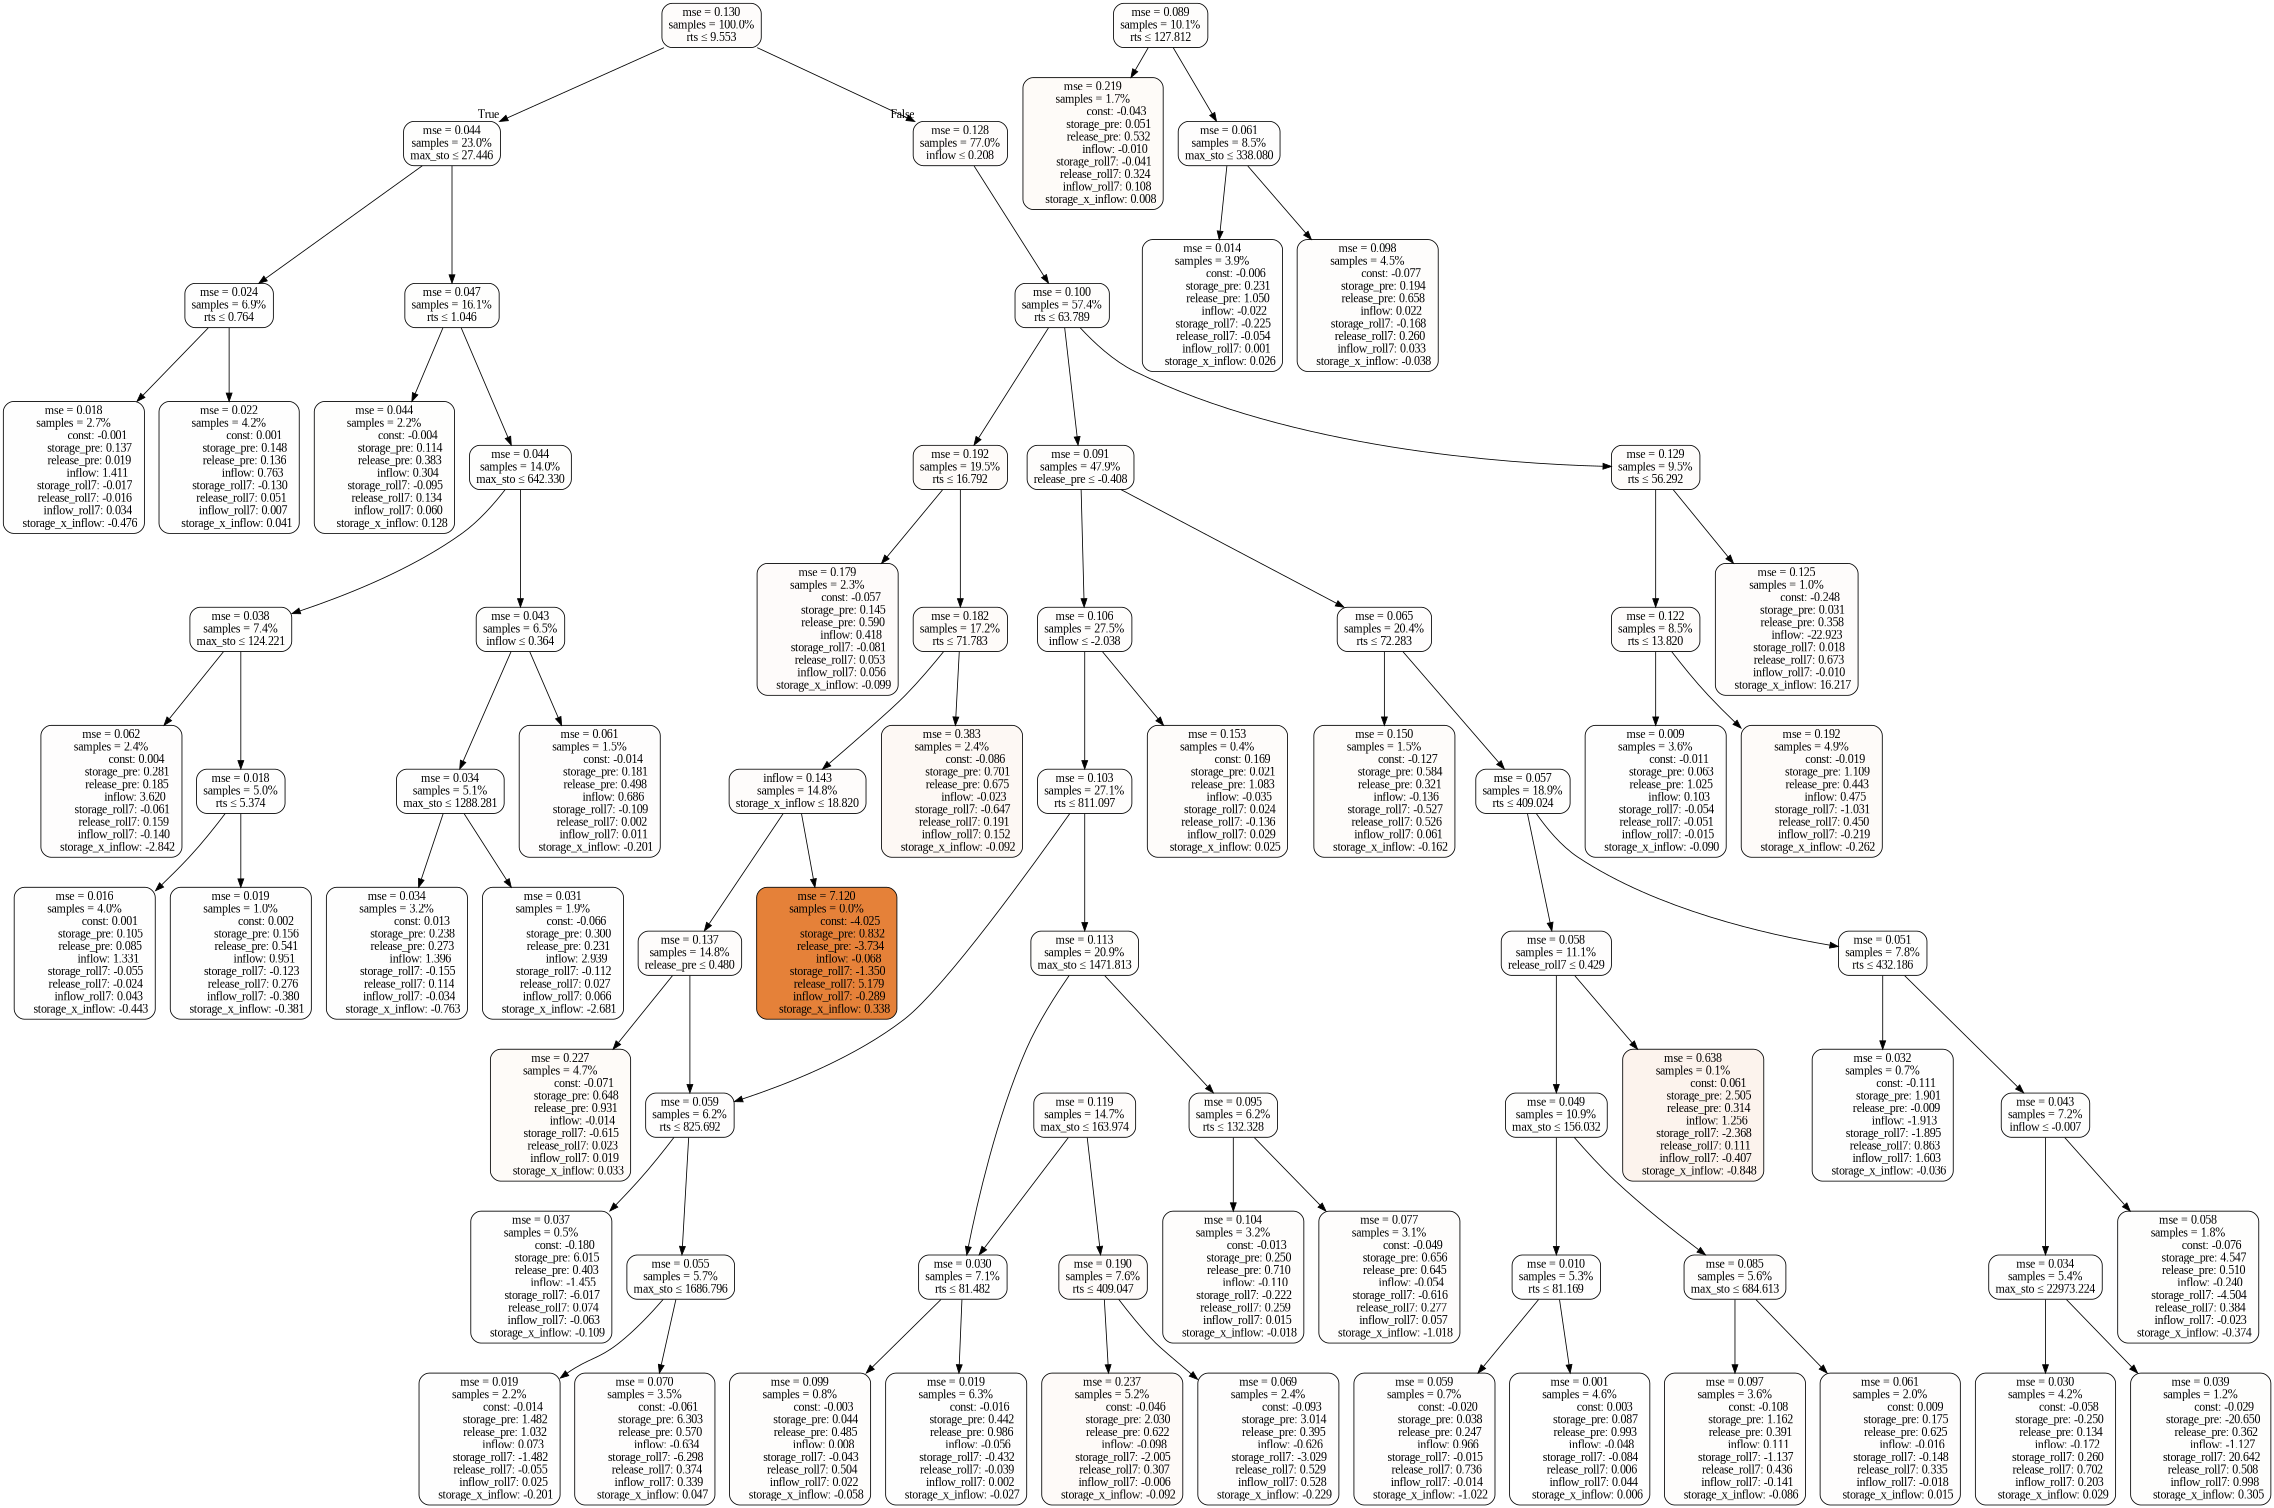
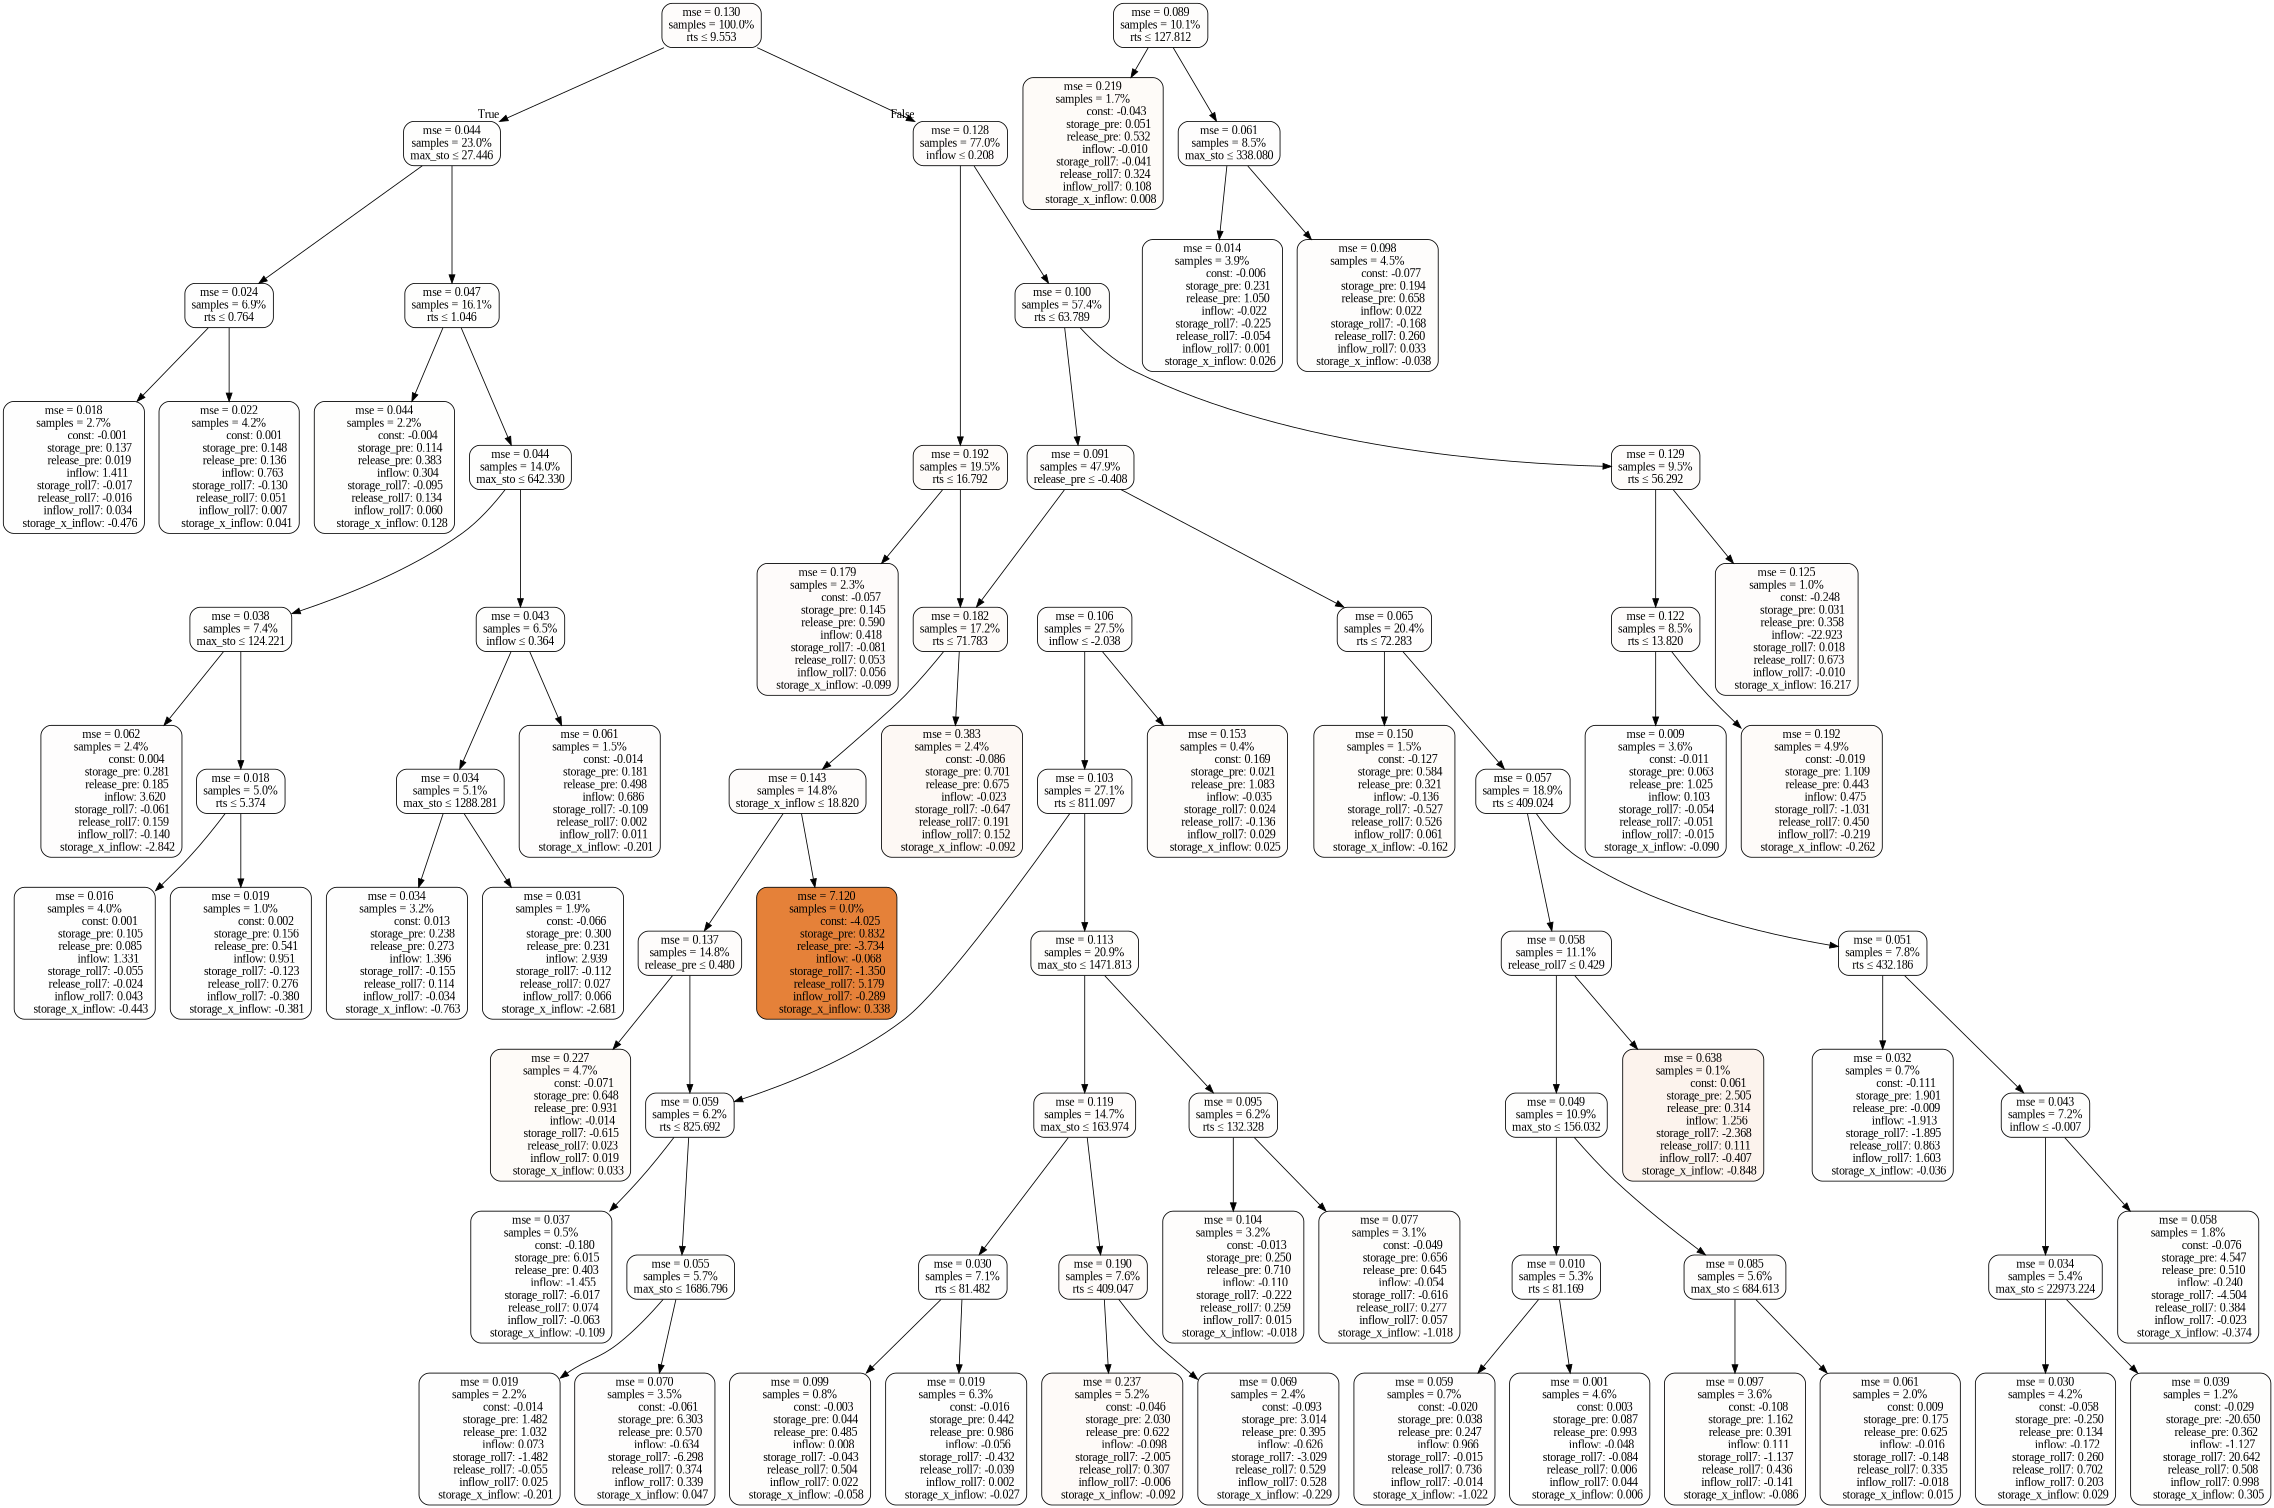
(1014, 383) -> (960, 301)
(1083, 544) -> (1023, 545)
(798, 791) -> (798, 791)
(1005, 1106) -> (1085, 1030)
